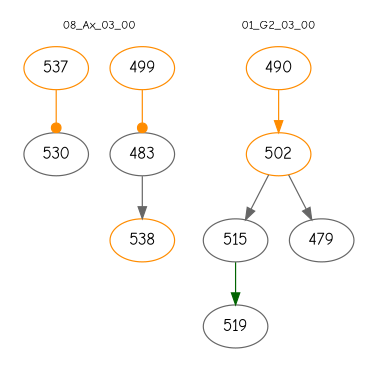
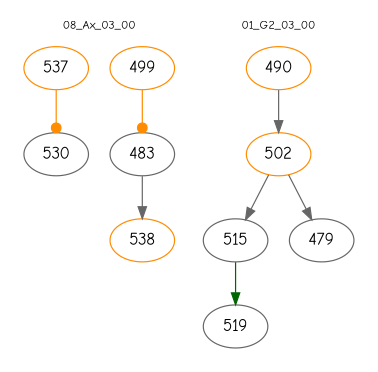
(279, 105) -> (279, 105)
